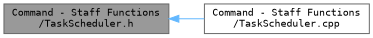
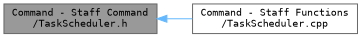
(86, 19) -> (80, 19)
